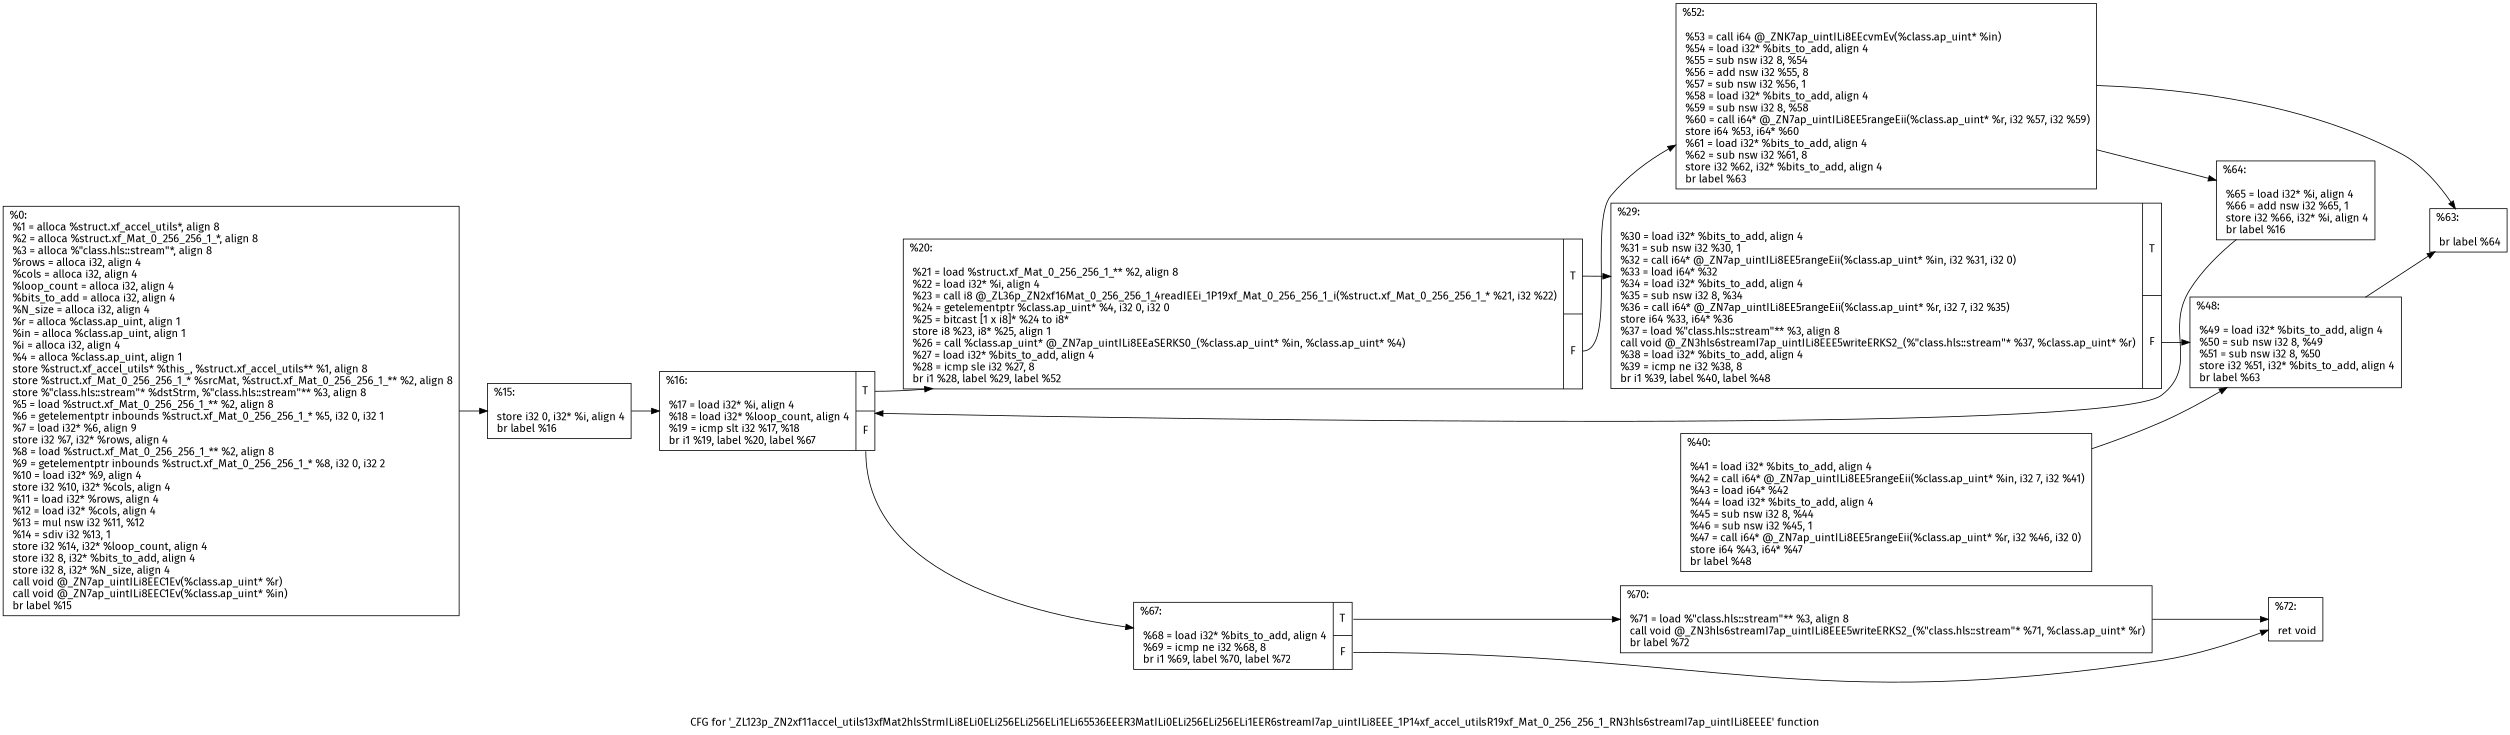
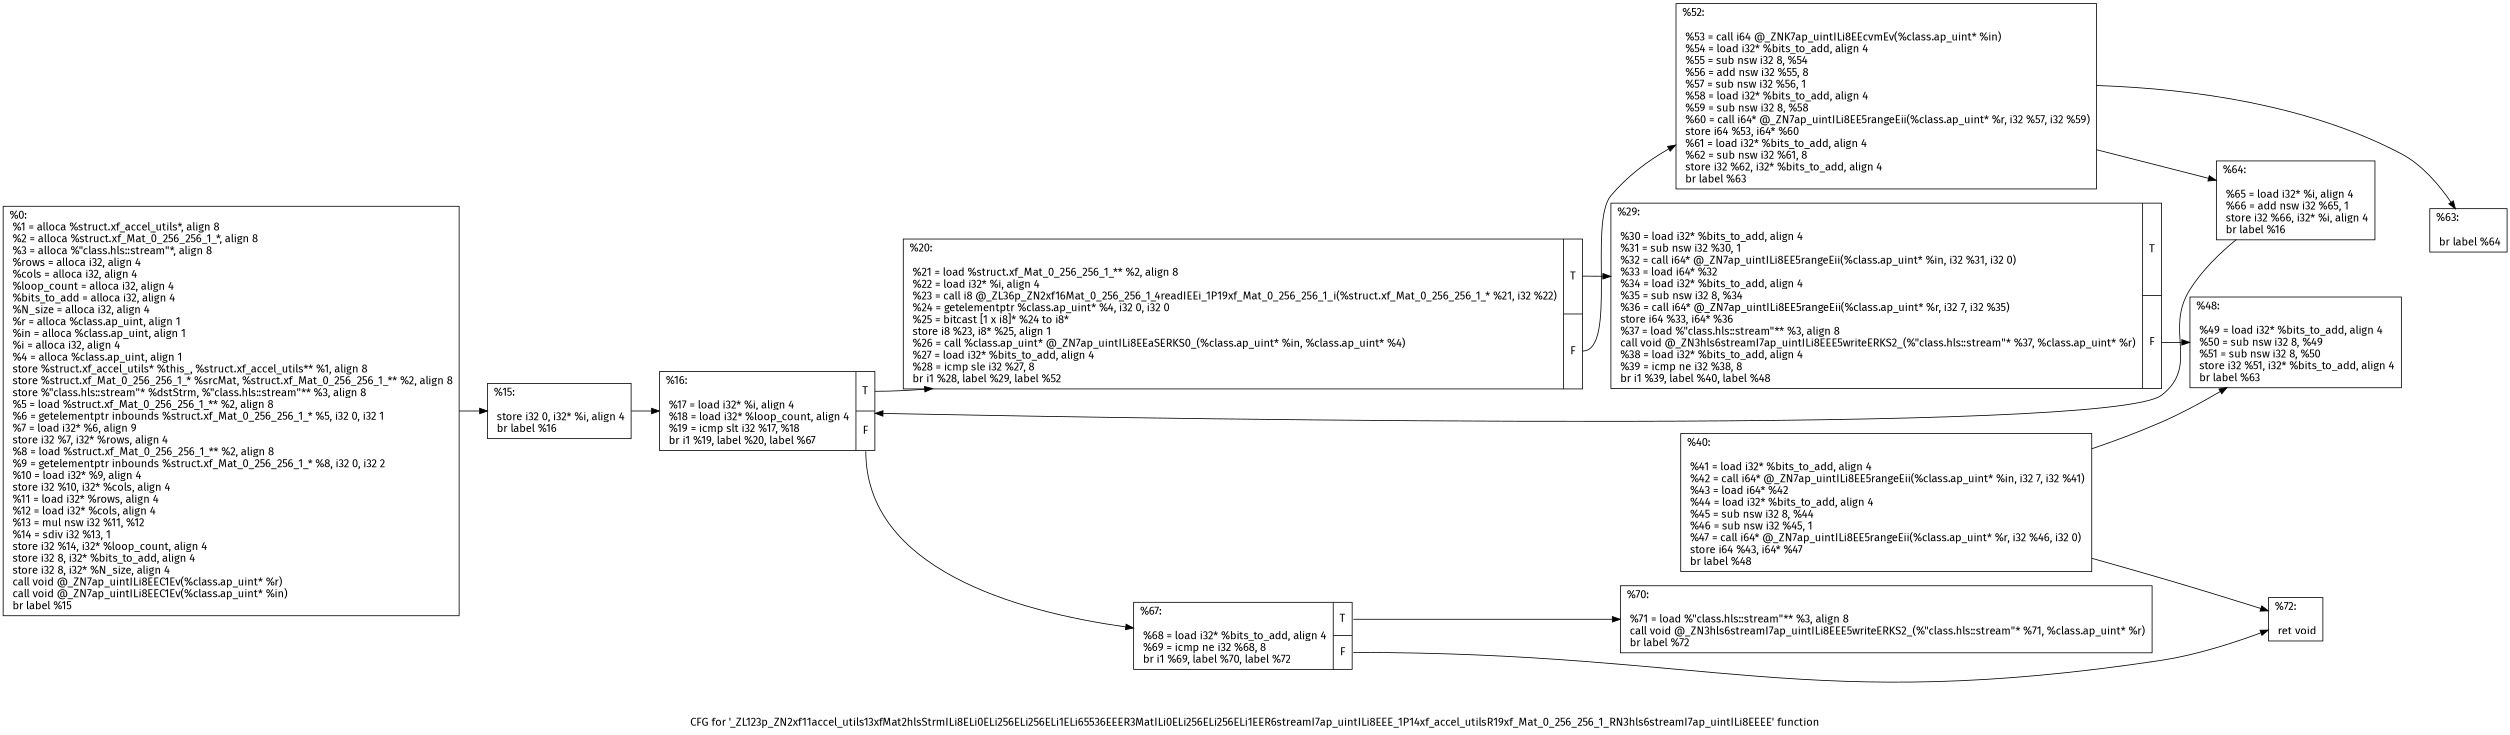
(2397, 277) -> none
(2206, 619) -> (2177, 583)
